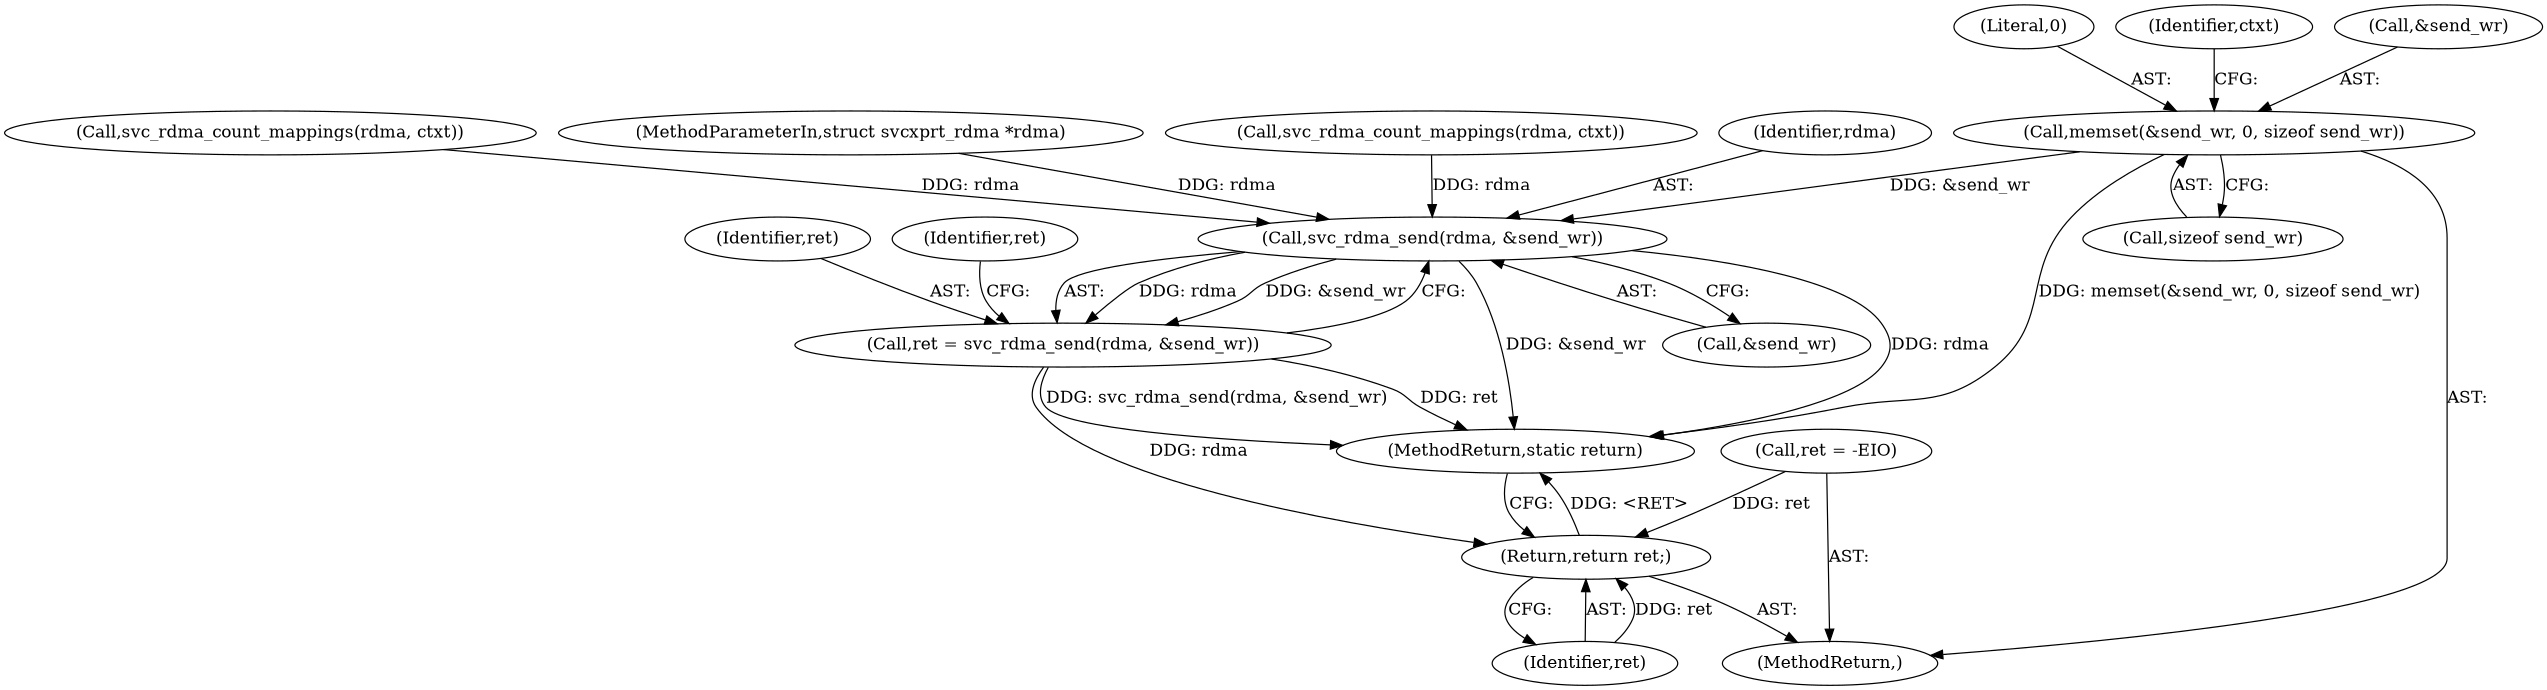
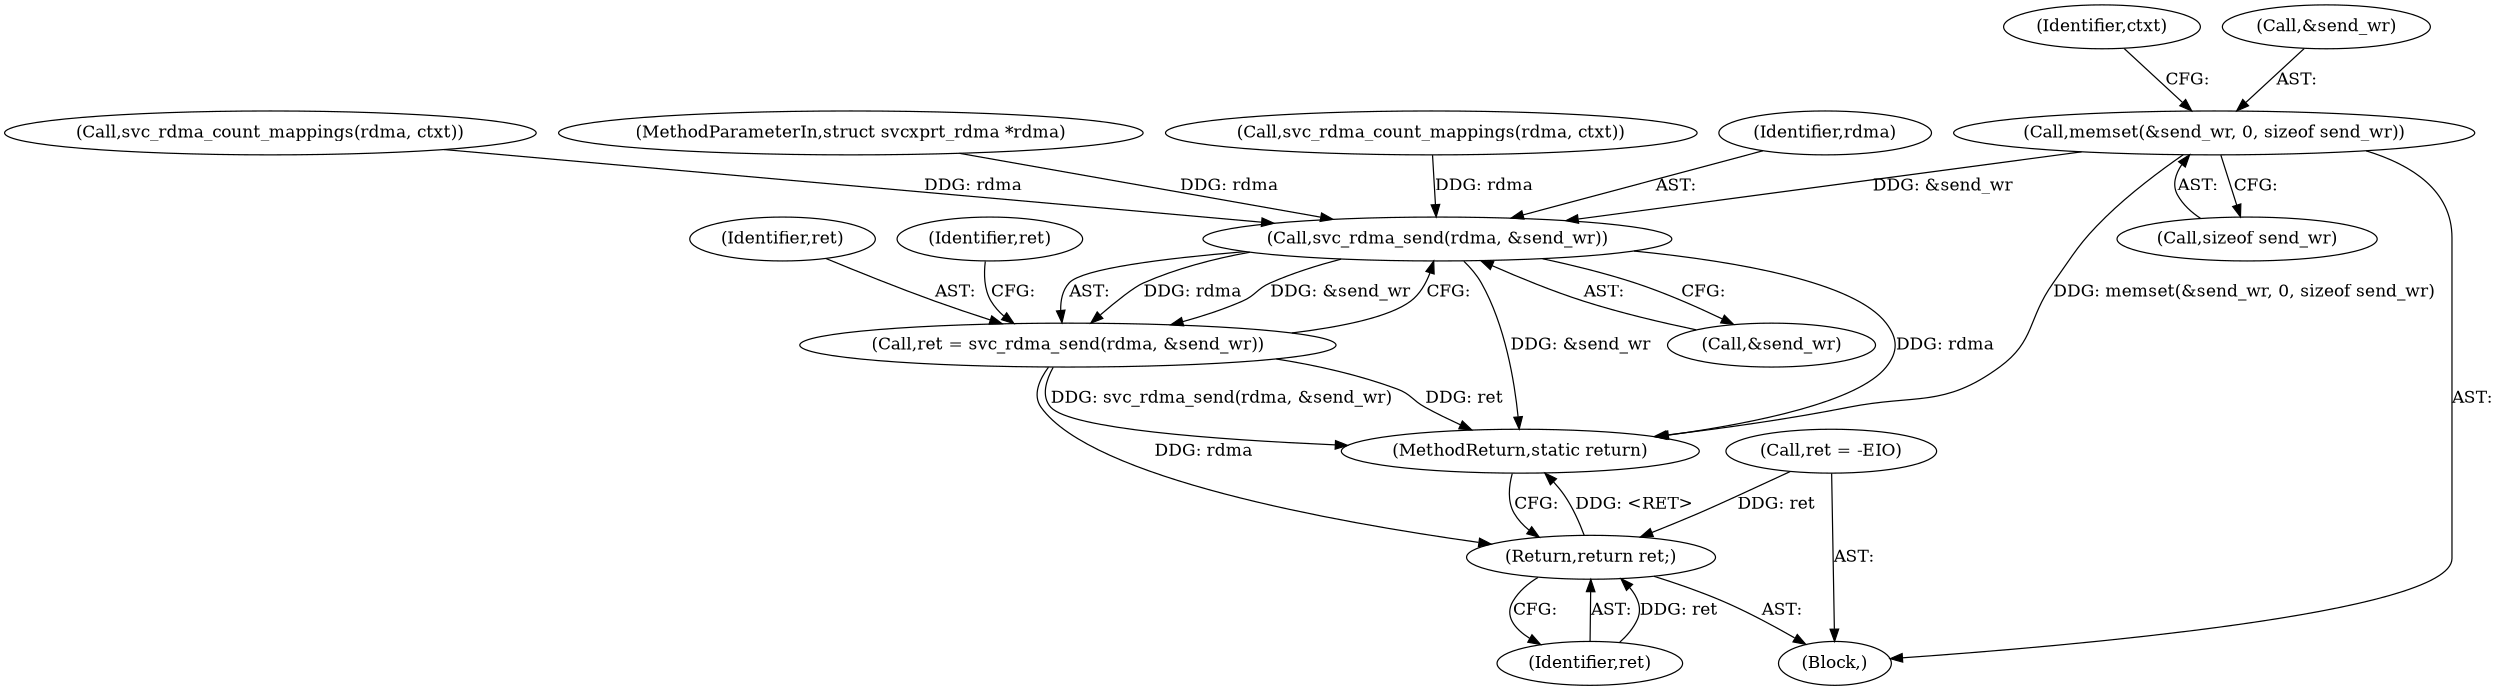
(2024, 27) -> none
(1830, 663) -> (1835, 663)
